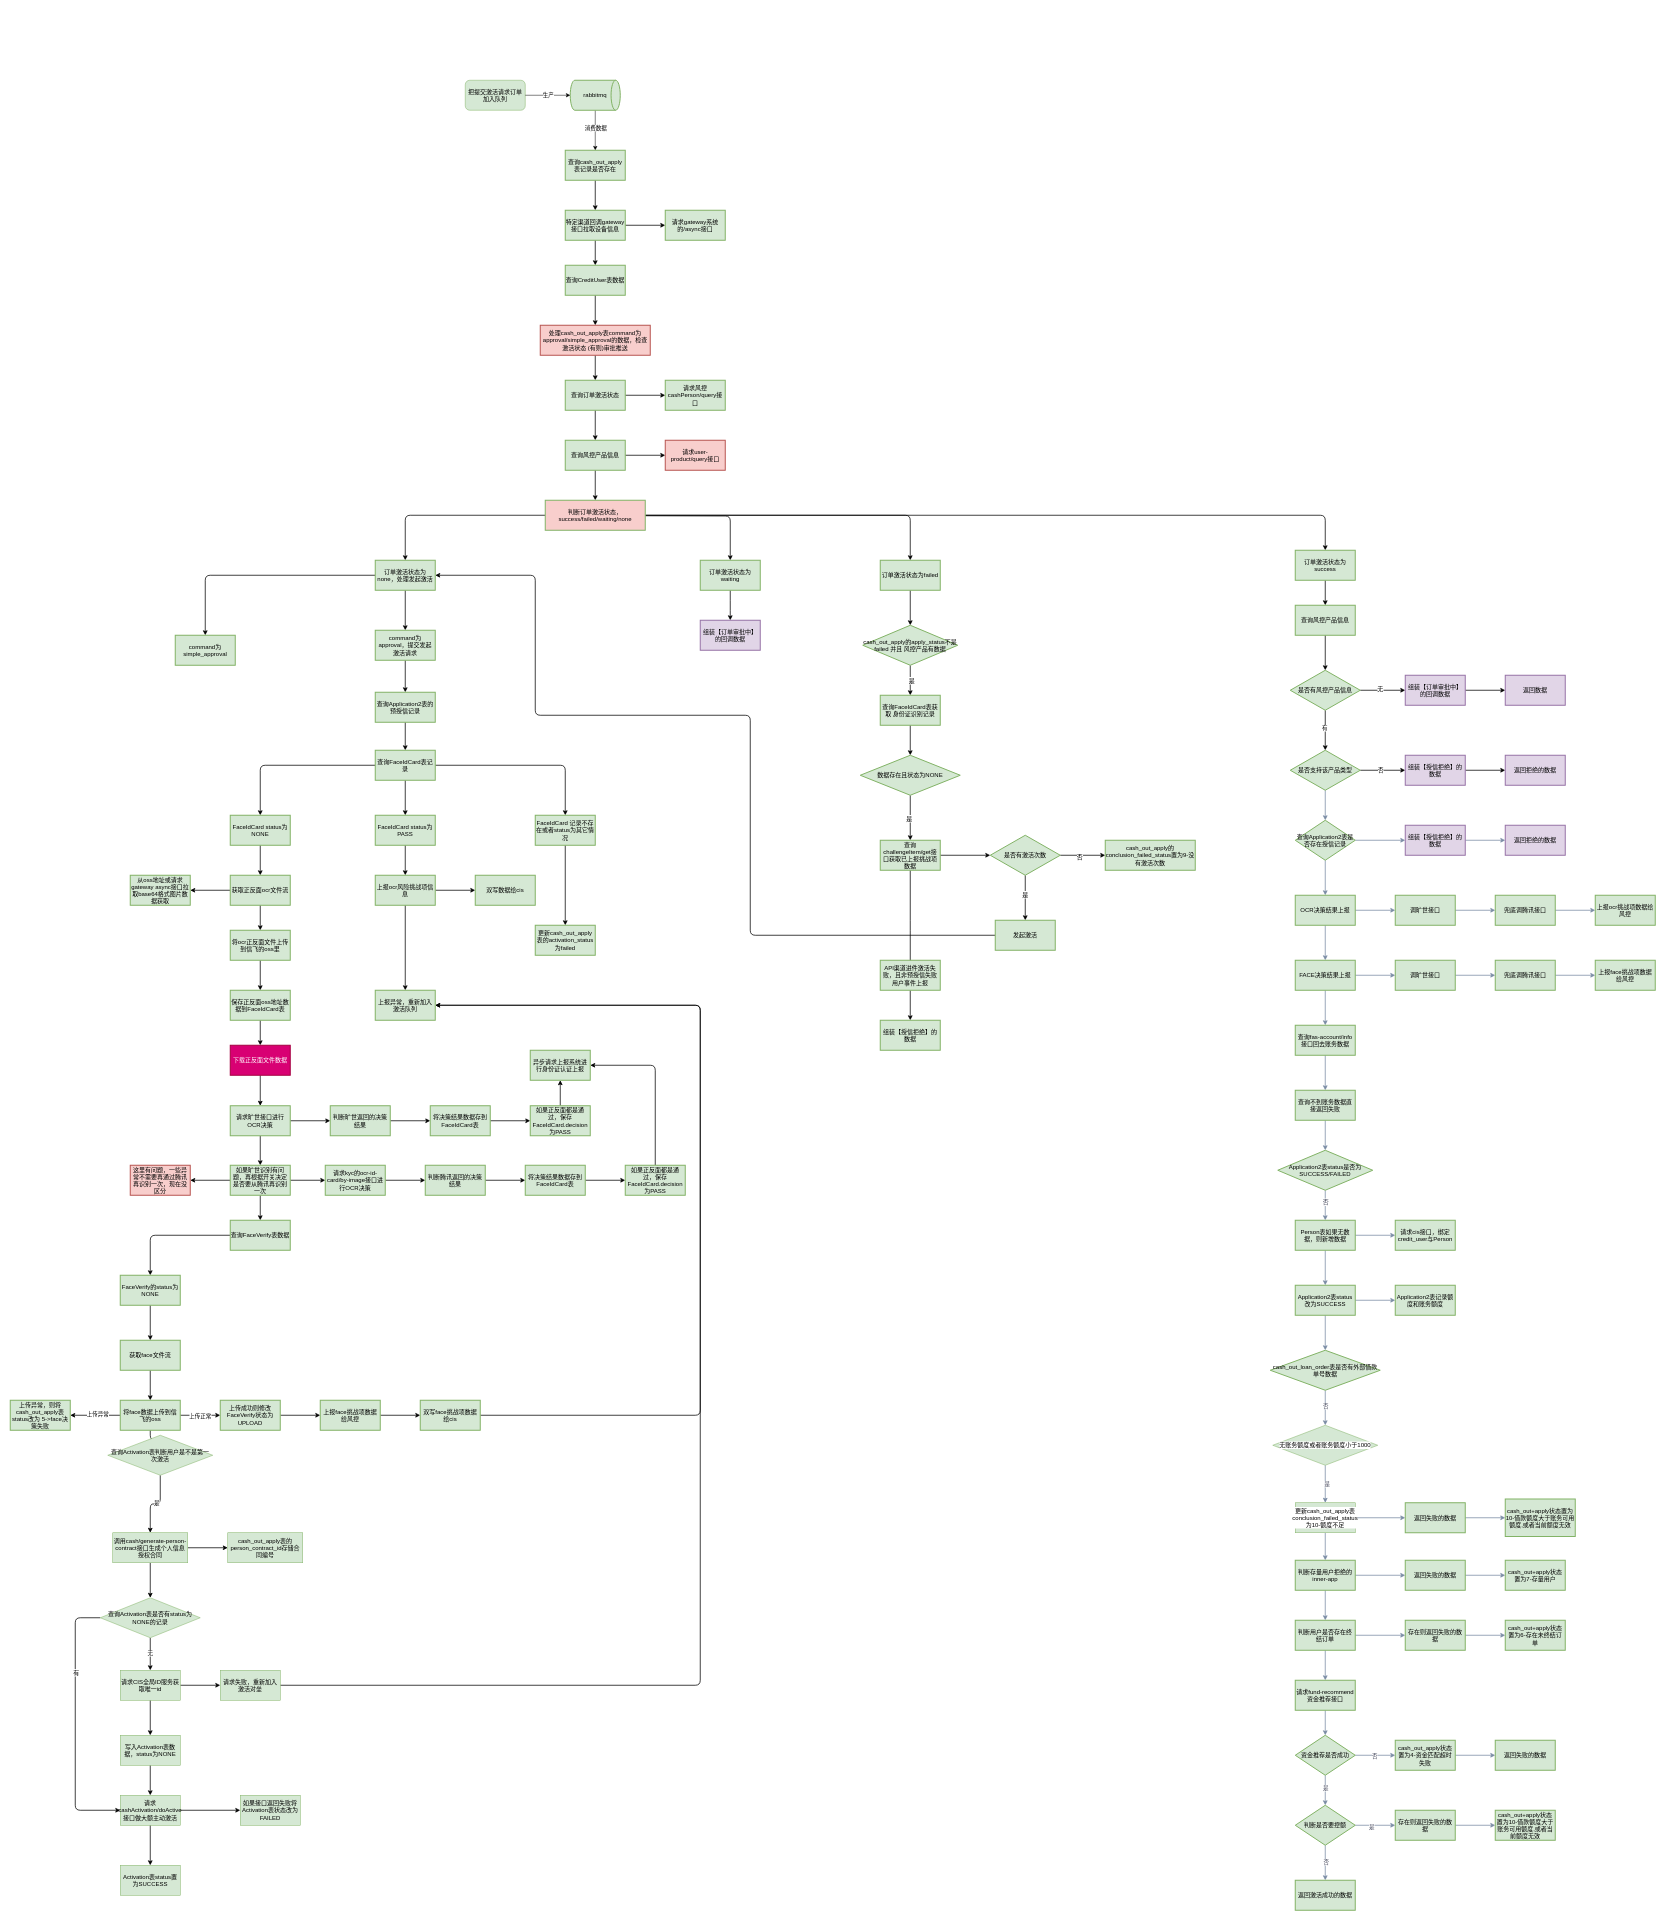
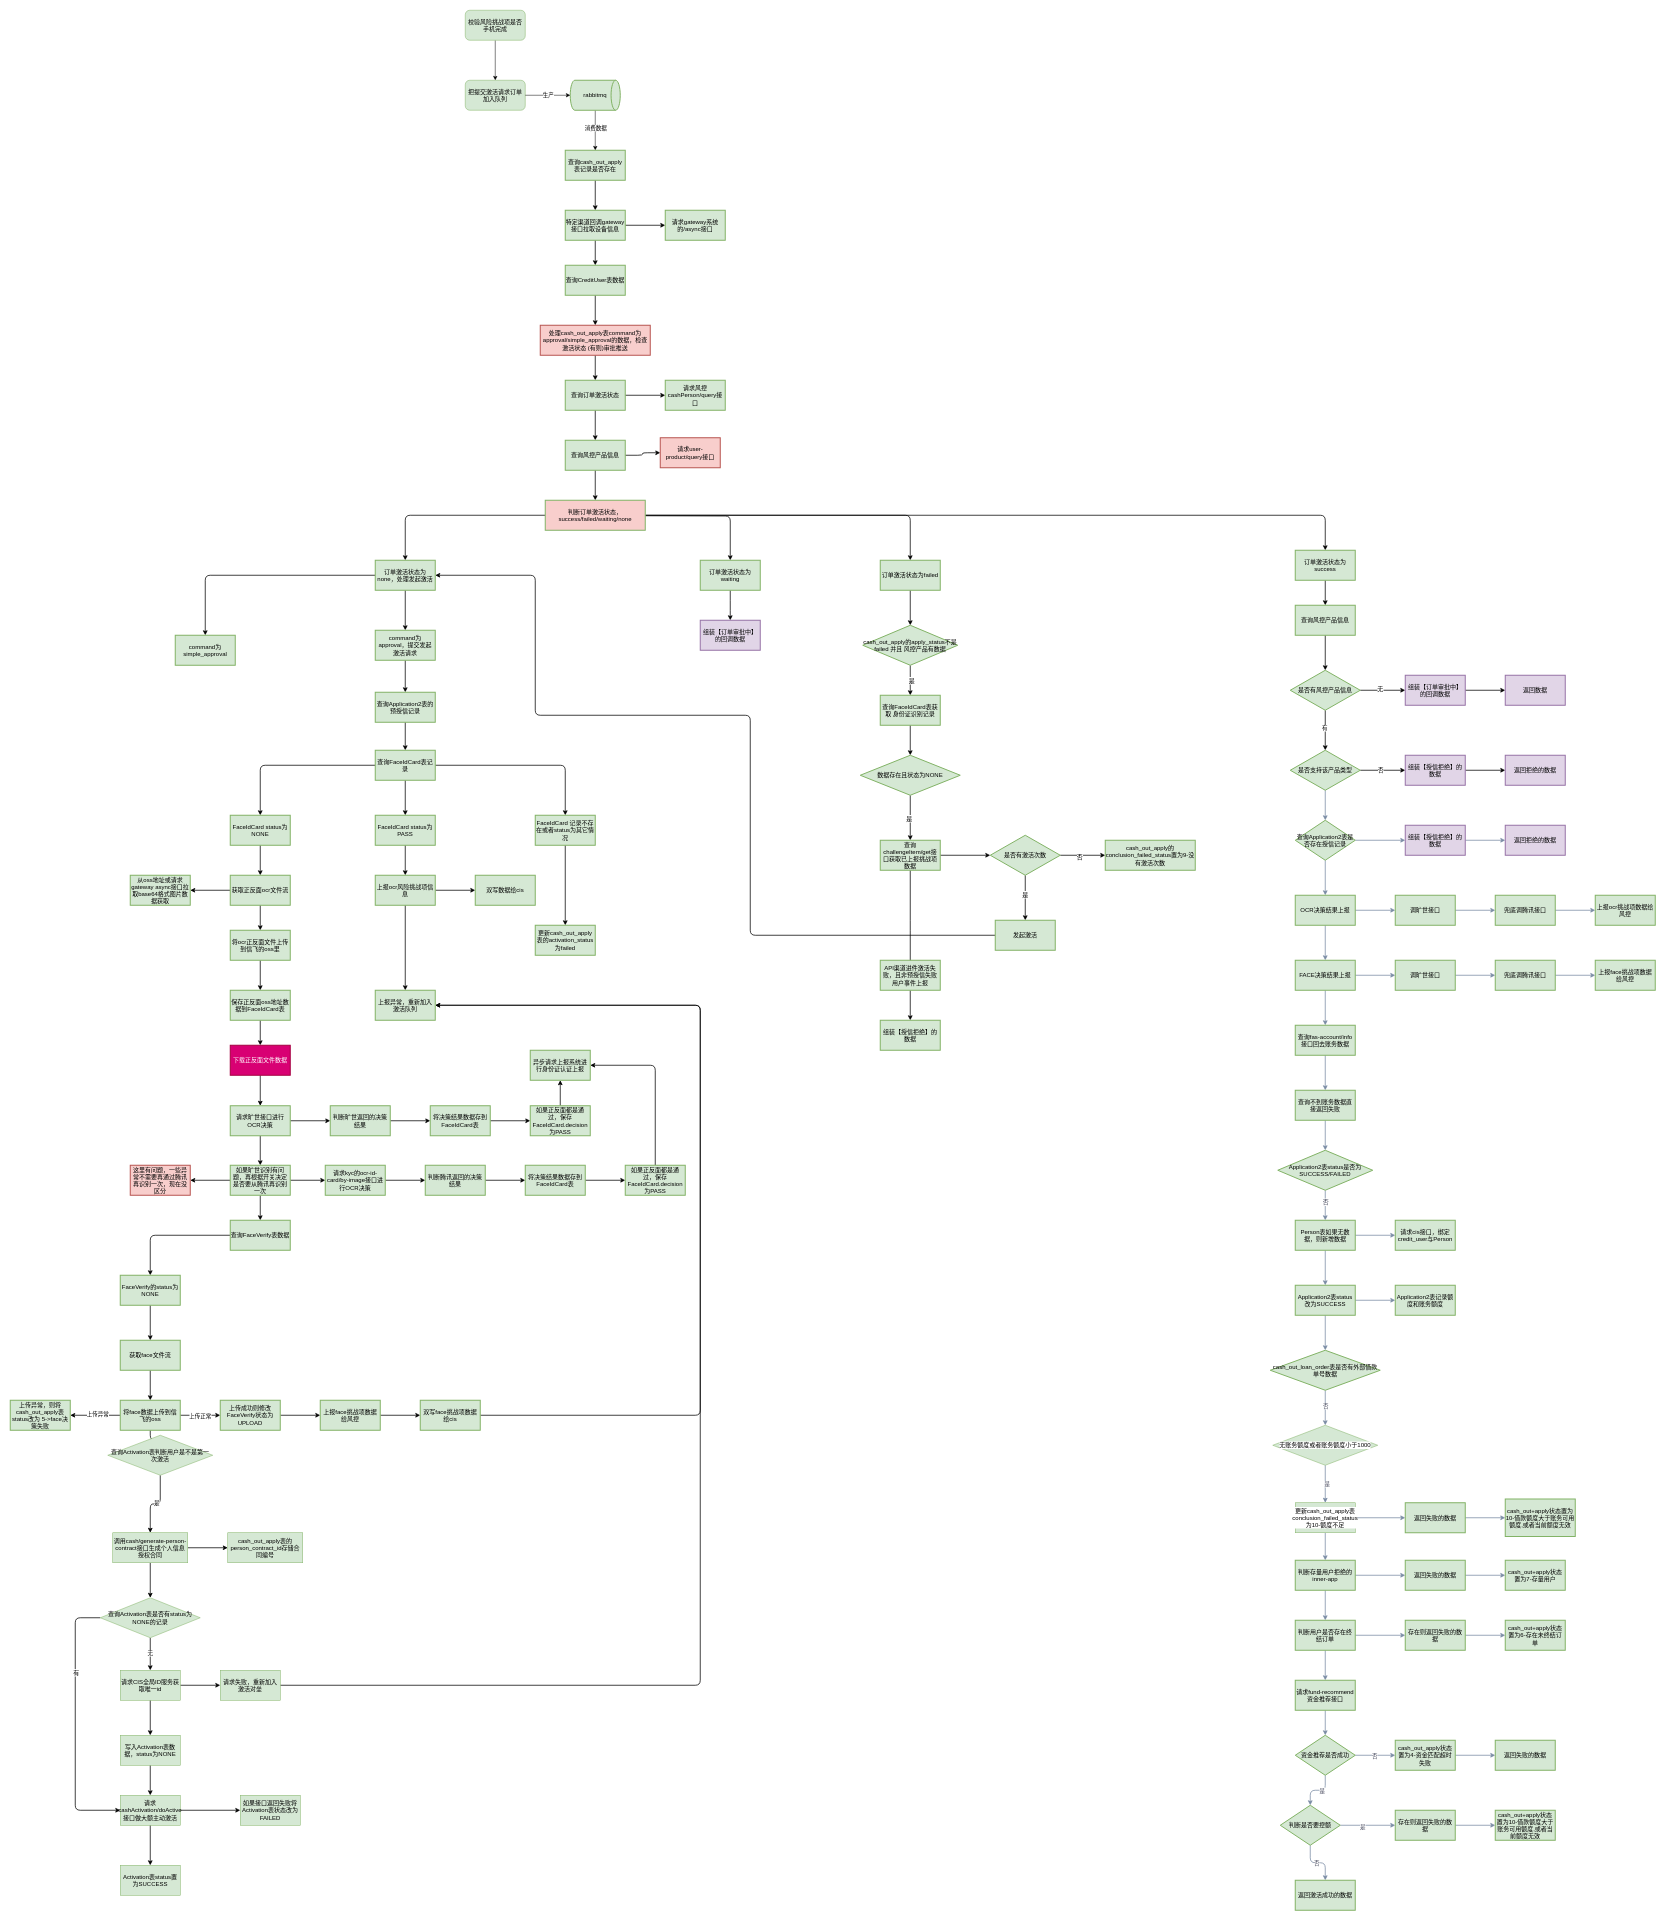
none -> (495, 25)
none -> (495, 75)
(695, 455) -> (690, 453)
(1325, 1825) -> (1310, 1825)
